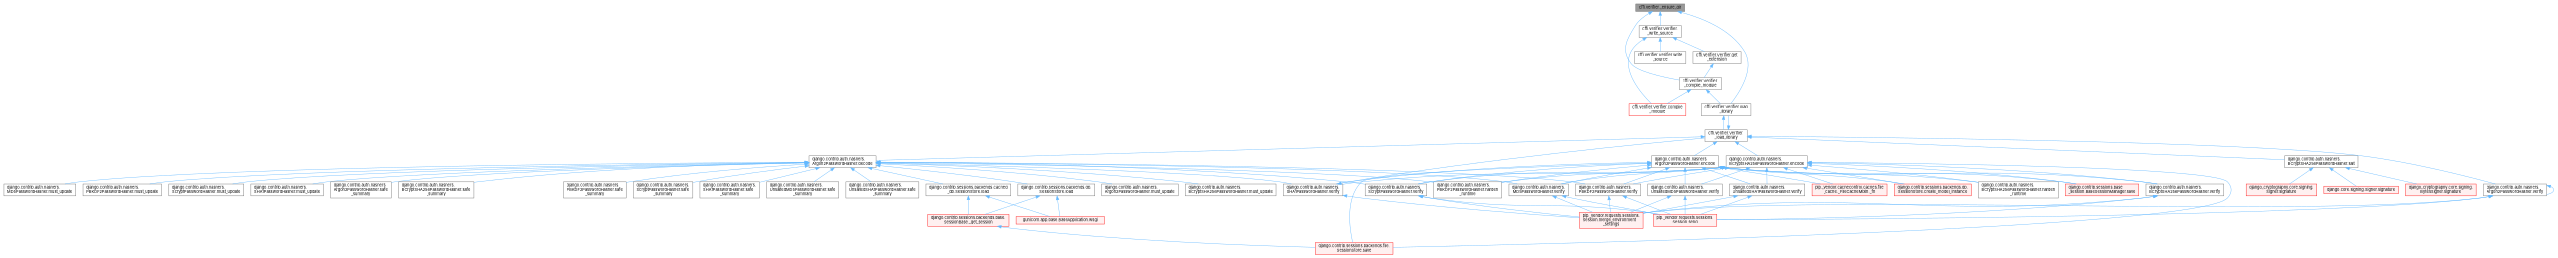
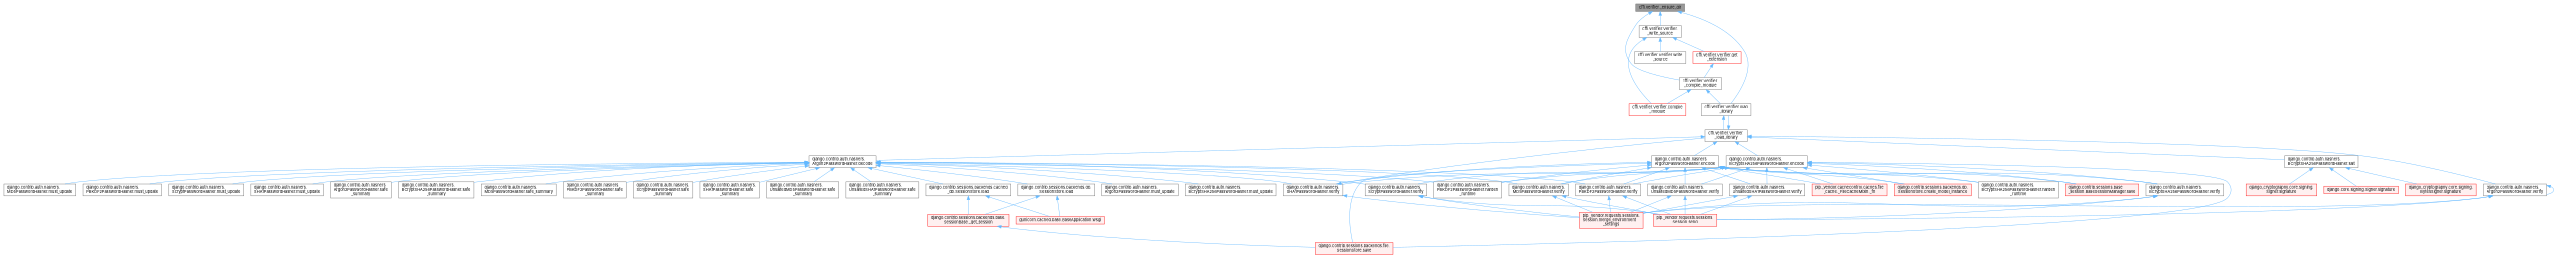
(1717, 58) -> (1717, 58)
(1533, 170) -> none
none -> (519, 190)
(1060, 220) -> (1060, 220)
